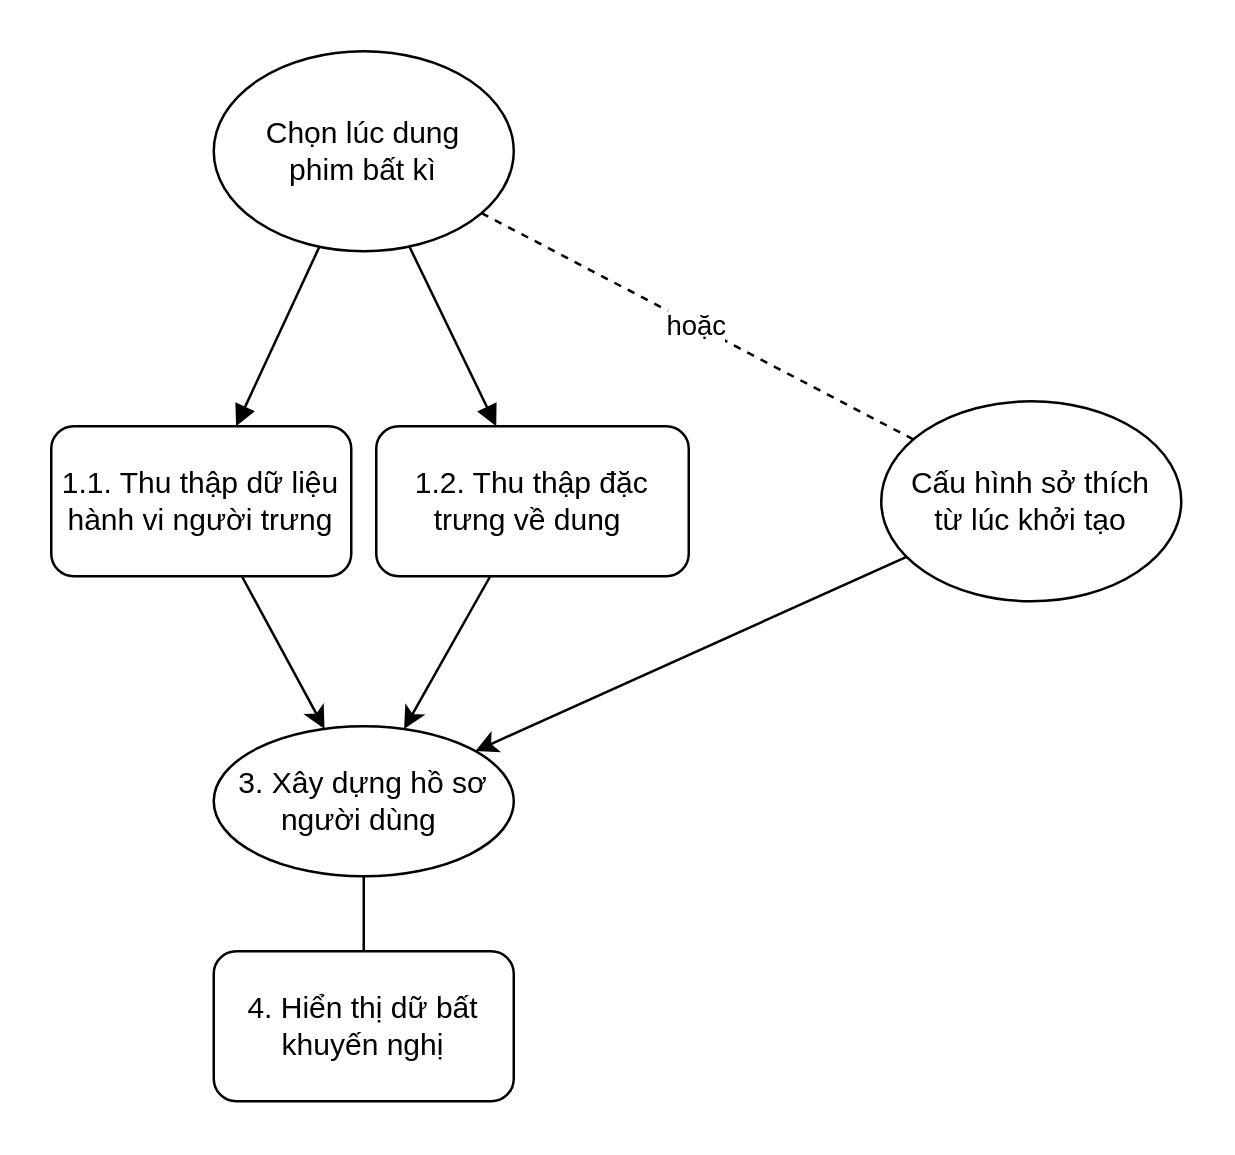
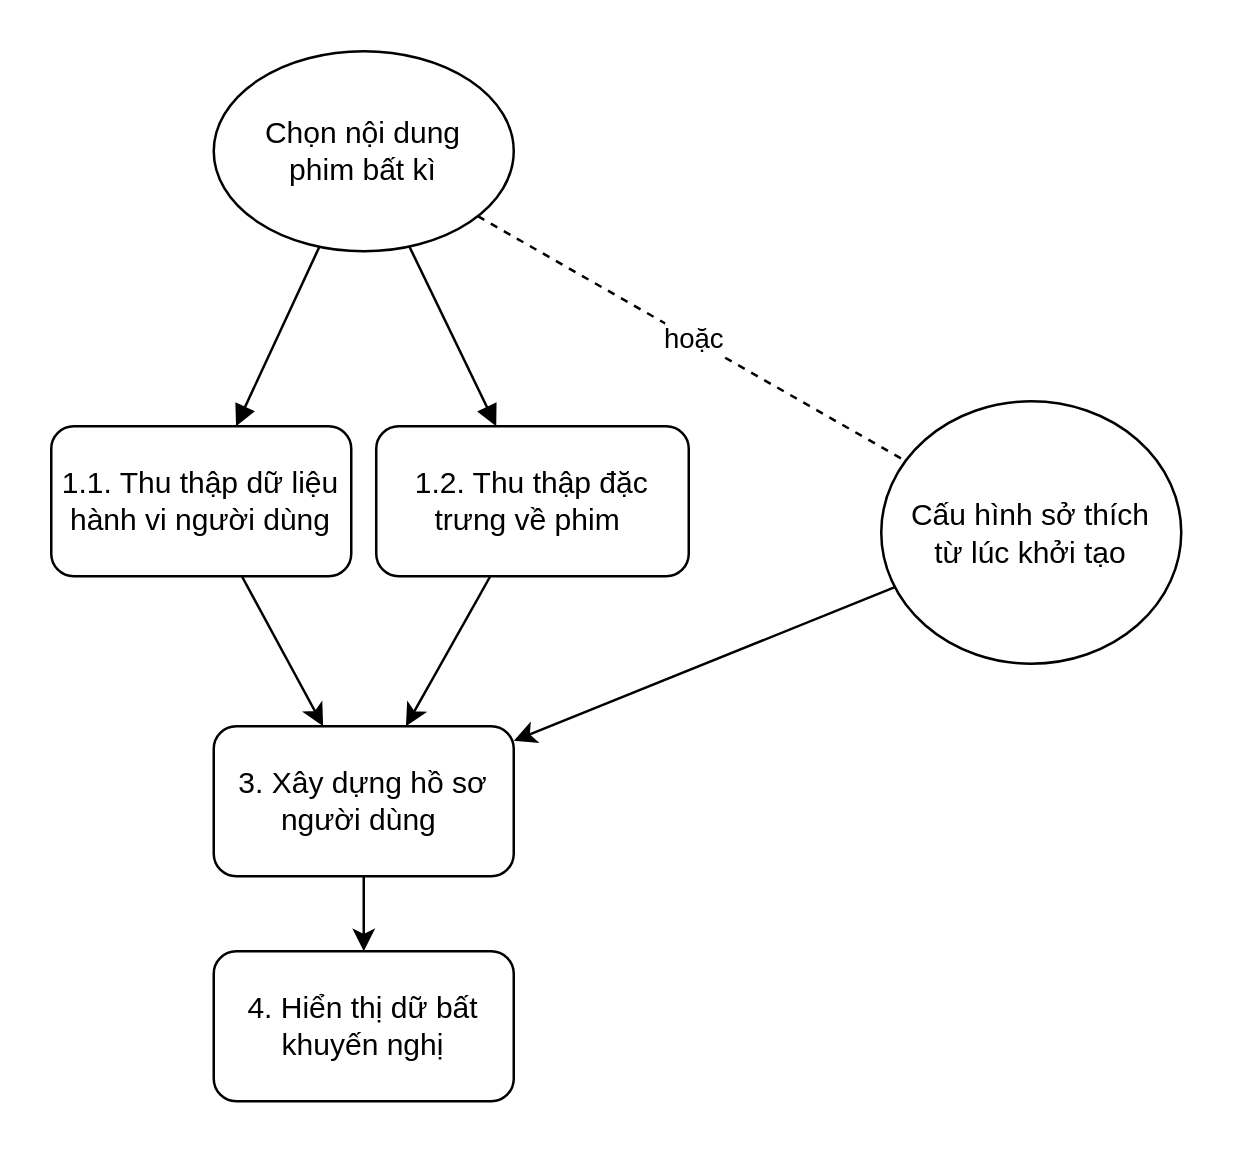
(364, 151) -> (364, 151)
(201, 501) -> (201, 501)
(533, 501) -> (533, 501)
(1031, 501) -> (1031, 533)
(364, 801) -> (364, 801)
(364, 940) -> (364, 933)
